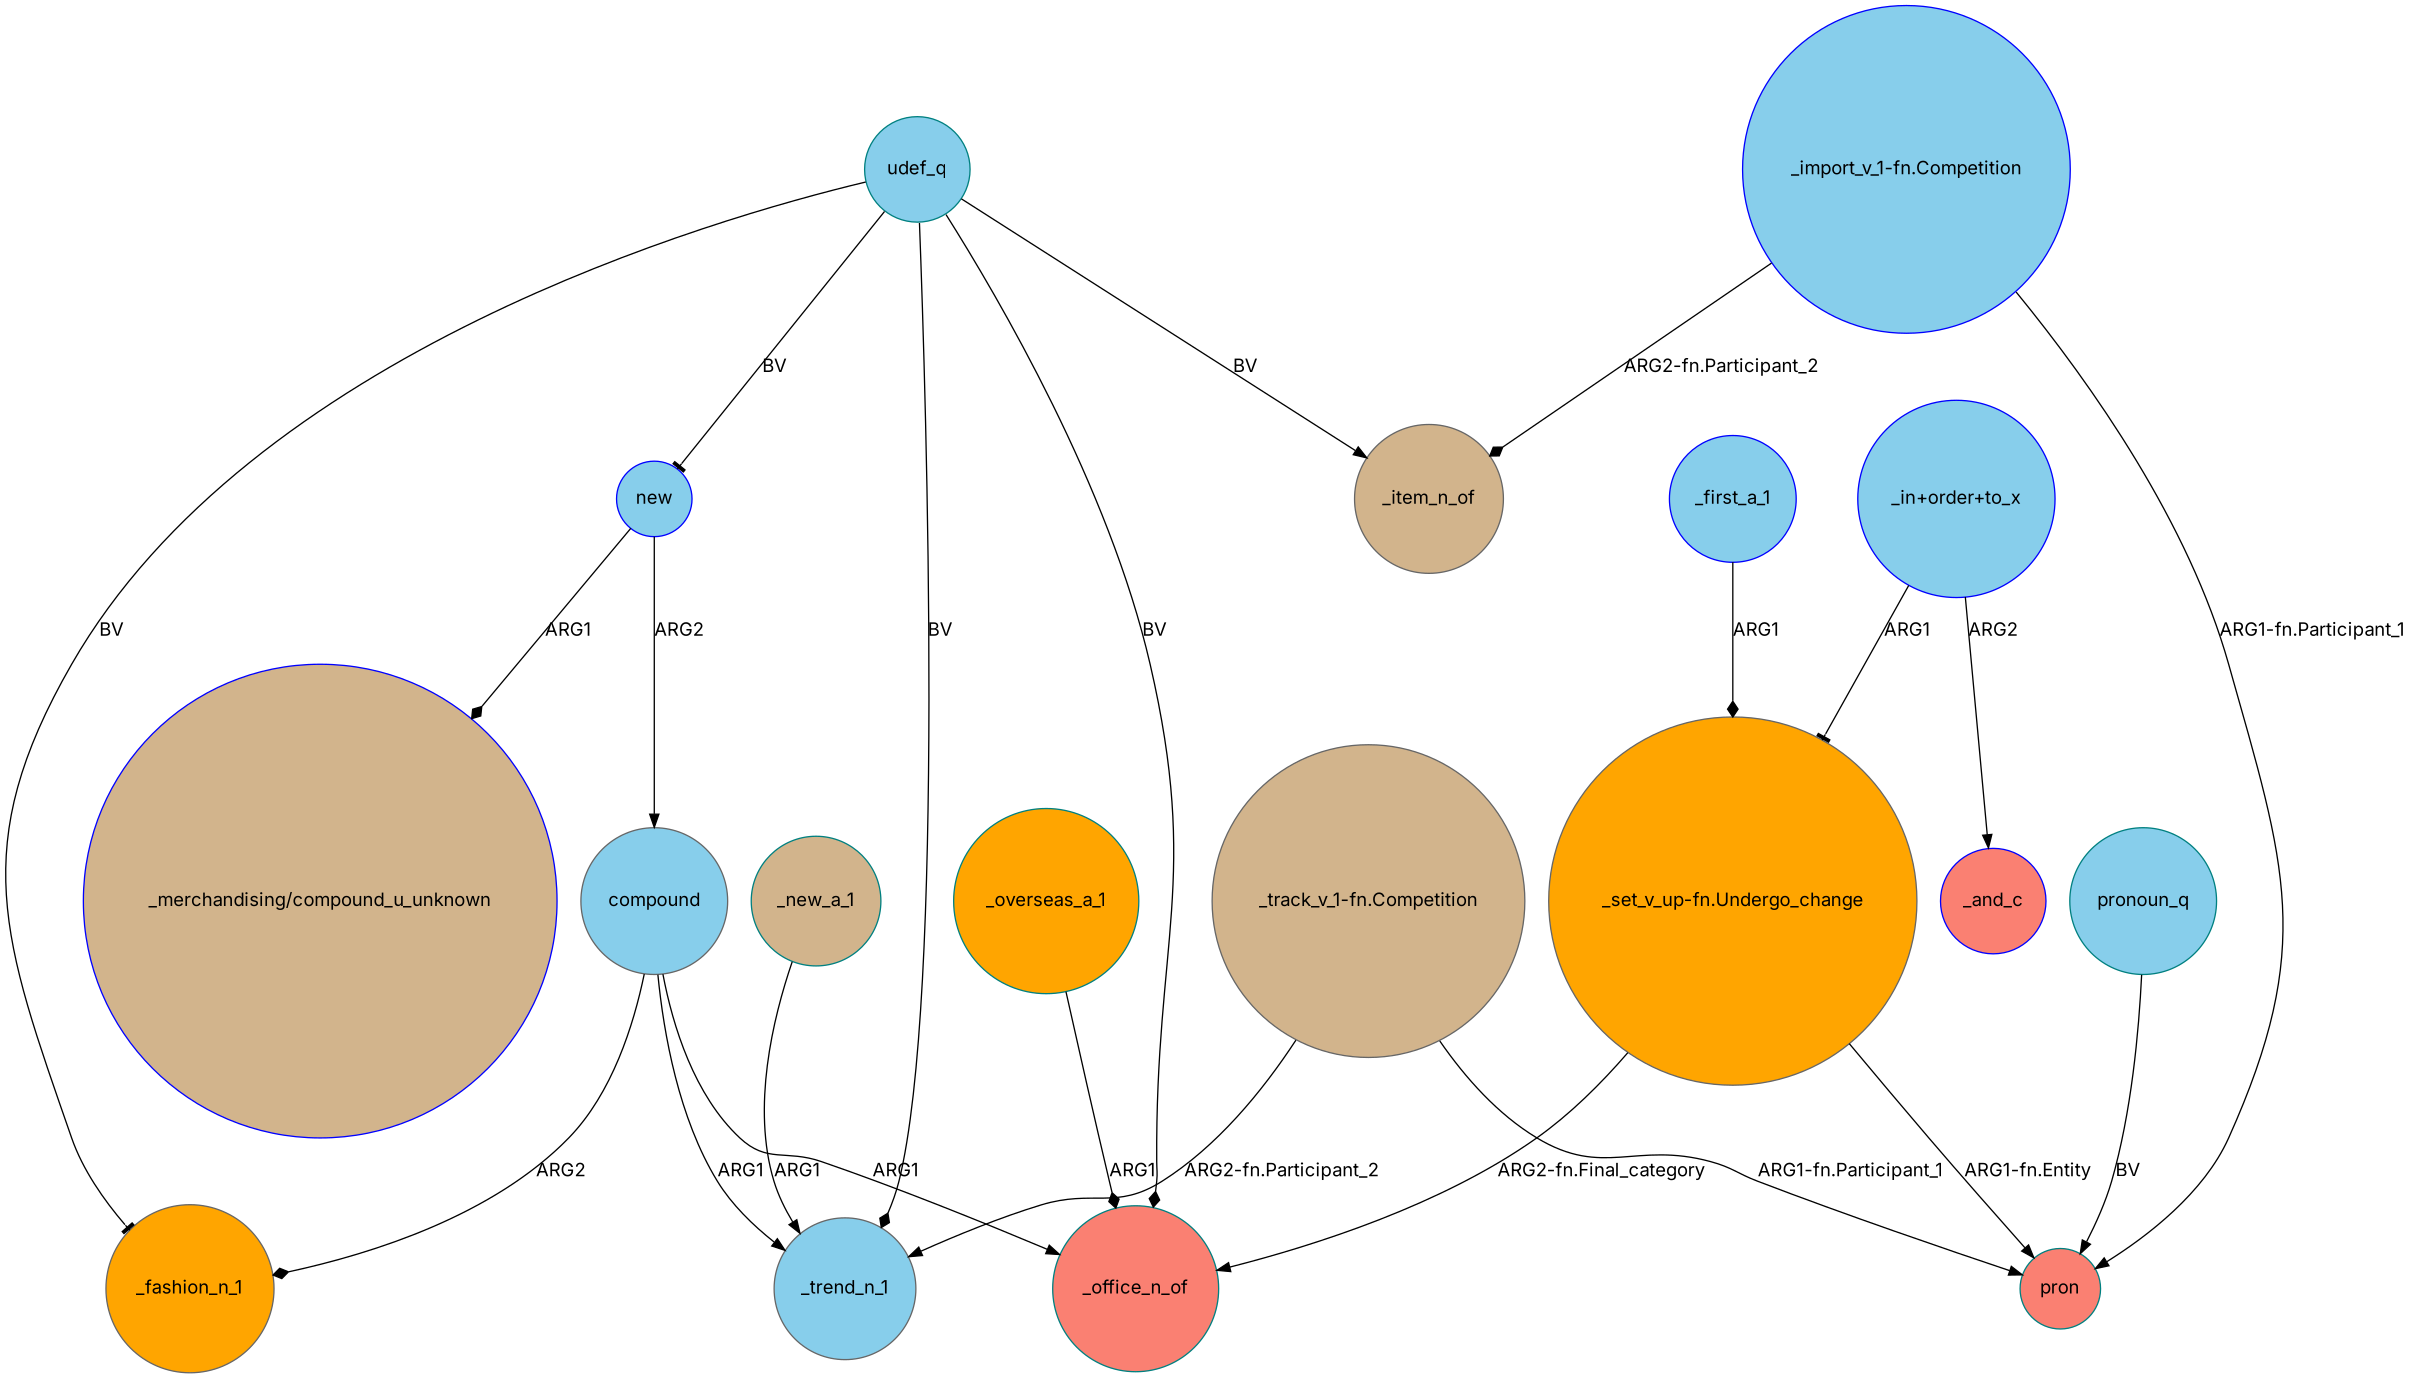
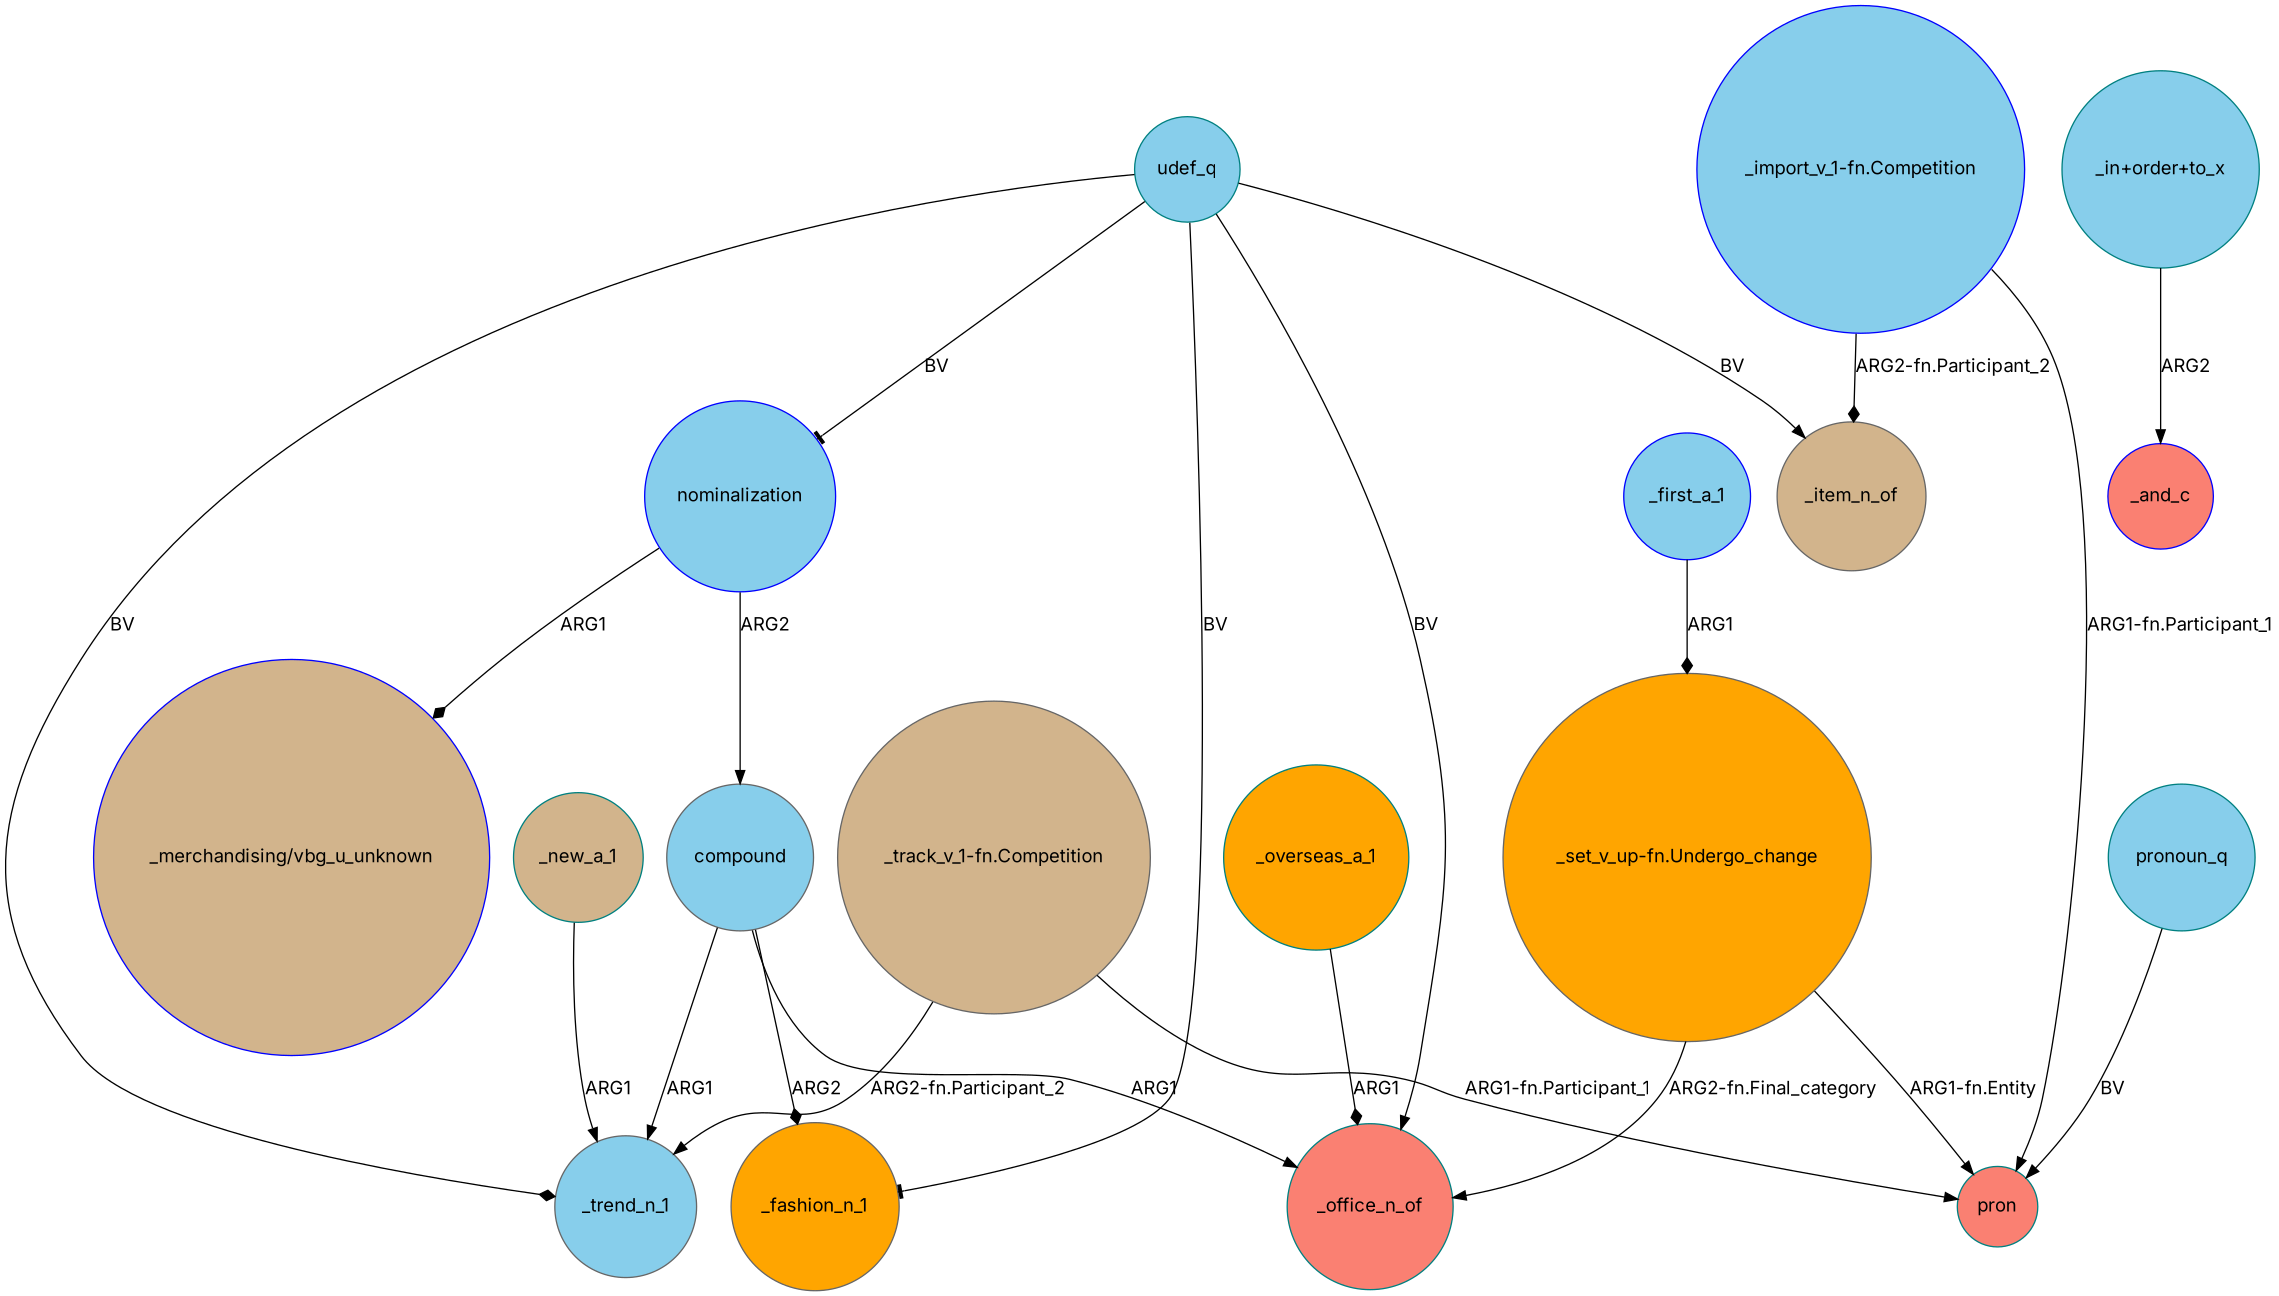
(654, 499) -> (740, 496)
(1956, 499) -> (2161, 169)
(1867, 660) -> none
(1153, 681) -> (1416, 645)
(320, 901) -> (292, 857)
